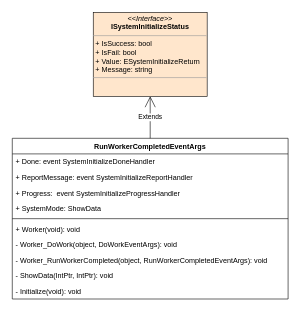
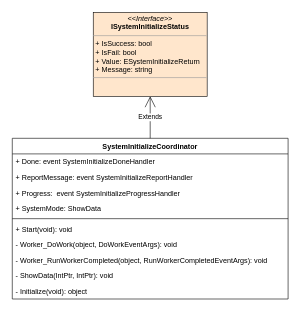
(150, 146) -> (150, 146)
(51, 229) -> (49, 229)
(56, 292) -> (61, 292)
